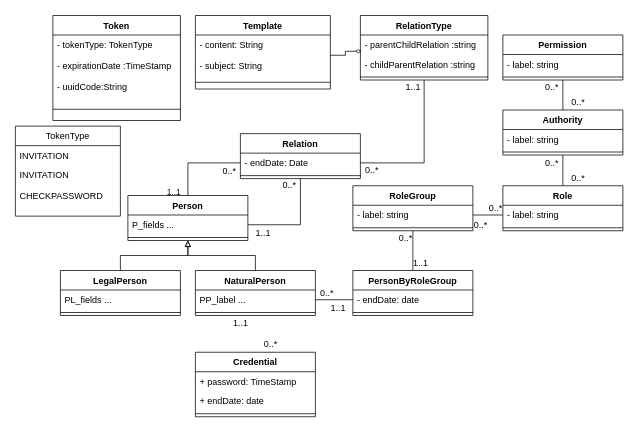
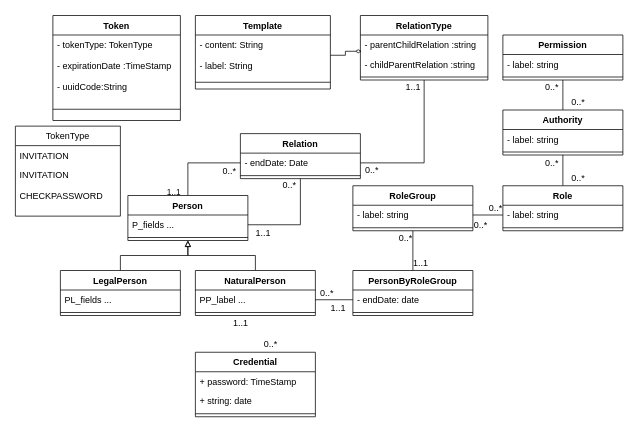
(238, 45) -> (238, 45)
(234, 401) -> (230, 401)
